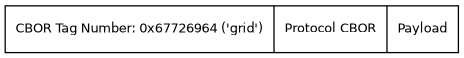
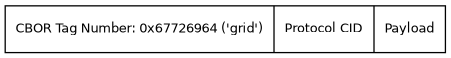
(330, 29) -> (324, 29)
